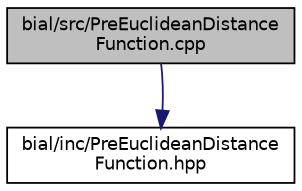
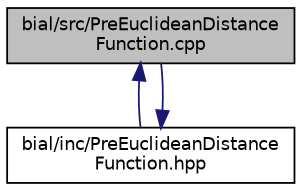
none -> (139, 104)
